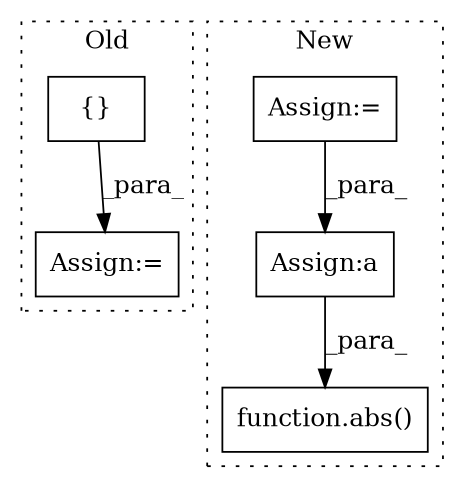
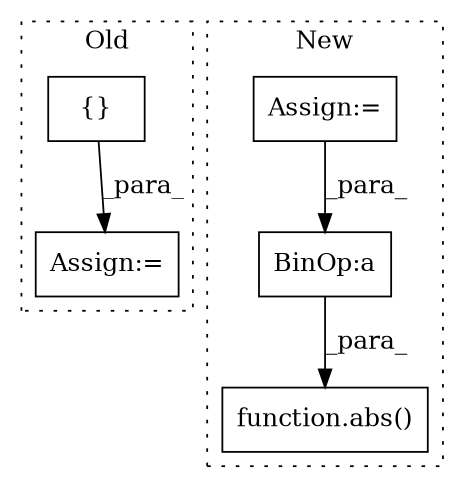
(325, 264) -> (325, 264)
